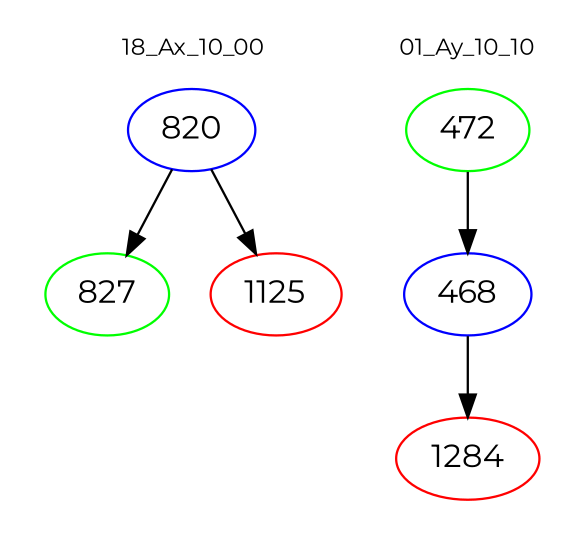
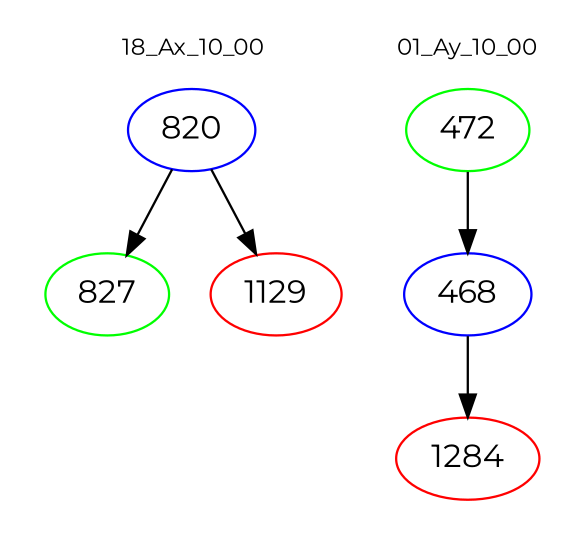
(468, 49) -> (468, 49)
(276, 294) -> (276, 294)
